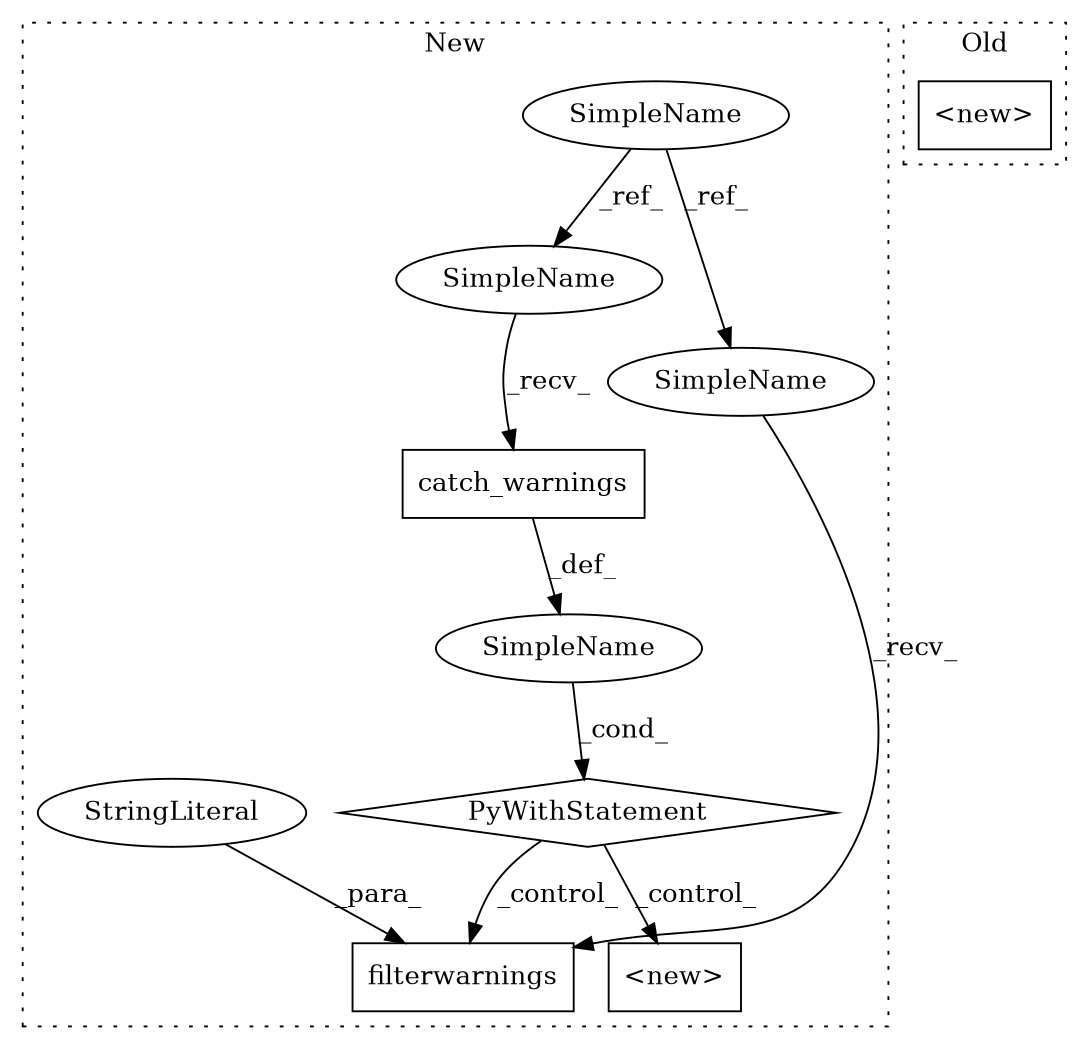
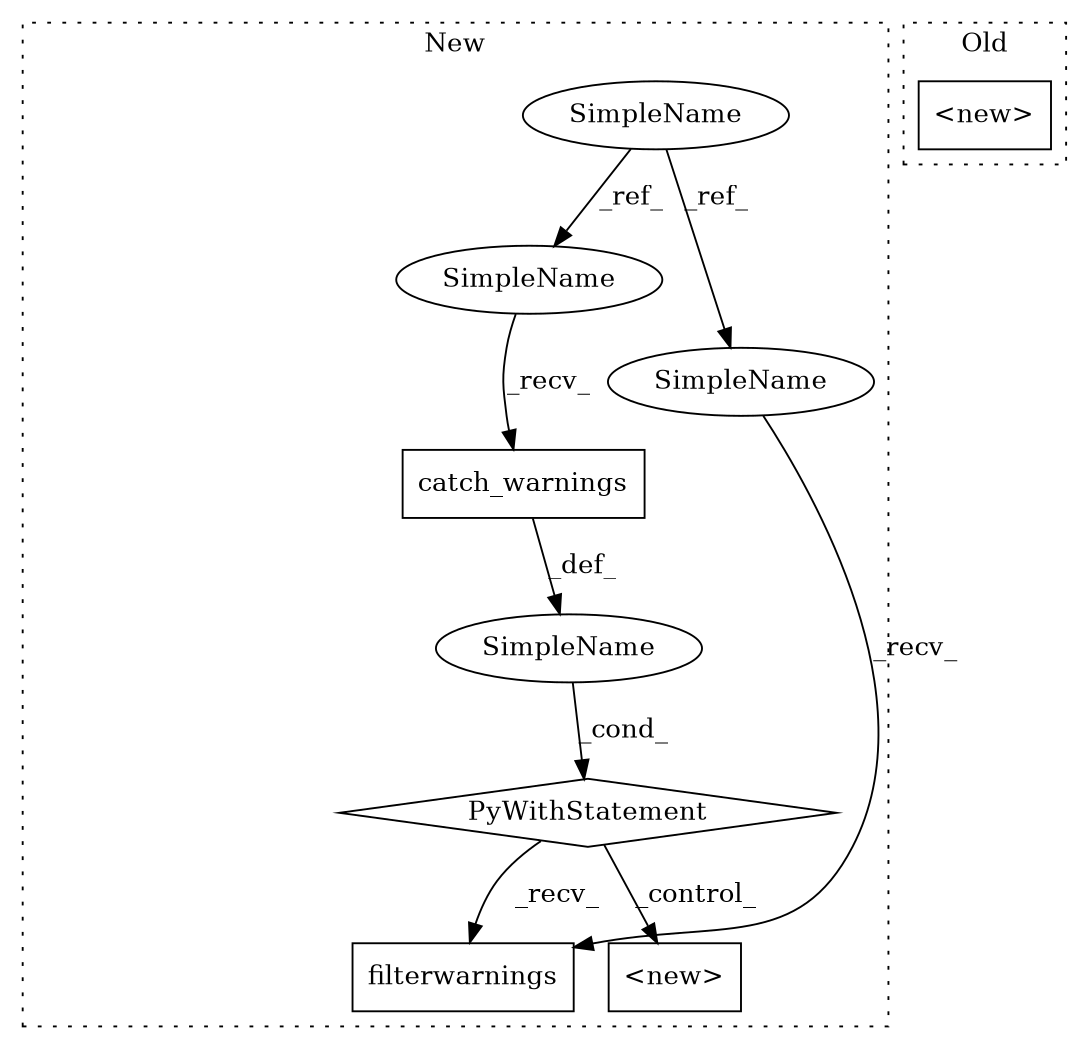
(172, 813) -> none
(558, 895) -> (558, 895)
